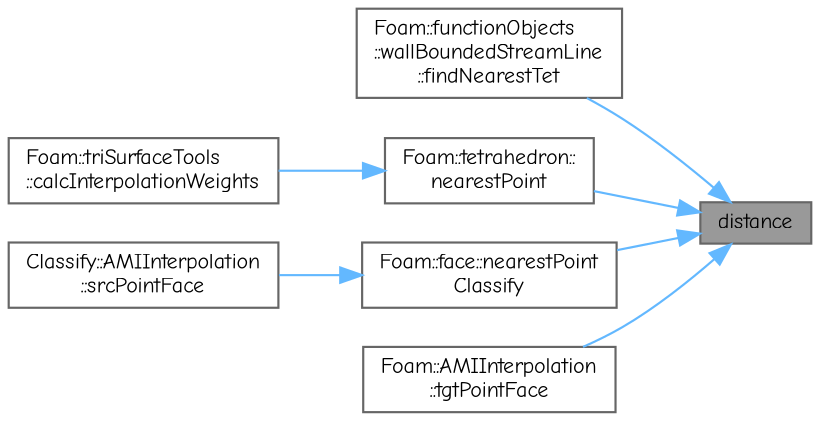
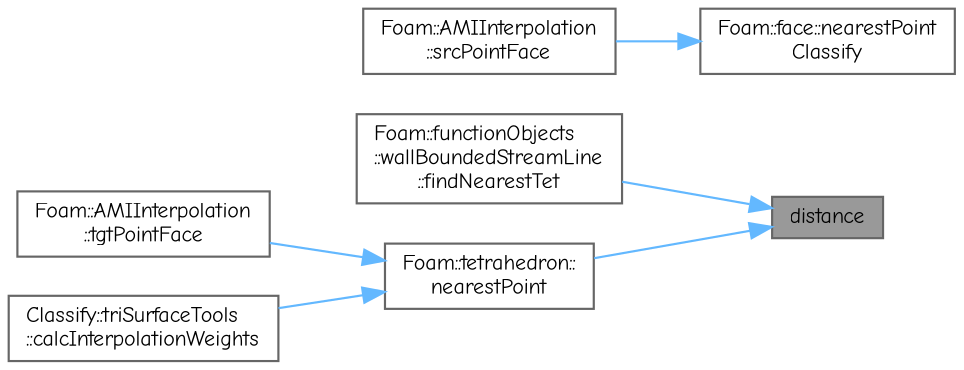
(144, 171) -> (144, 328)
(648, 244) -> none
(144, 275) -> (489, 41)
(652, 308) -> (316, 250)
